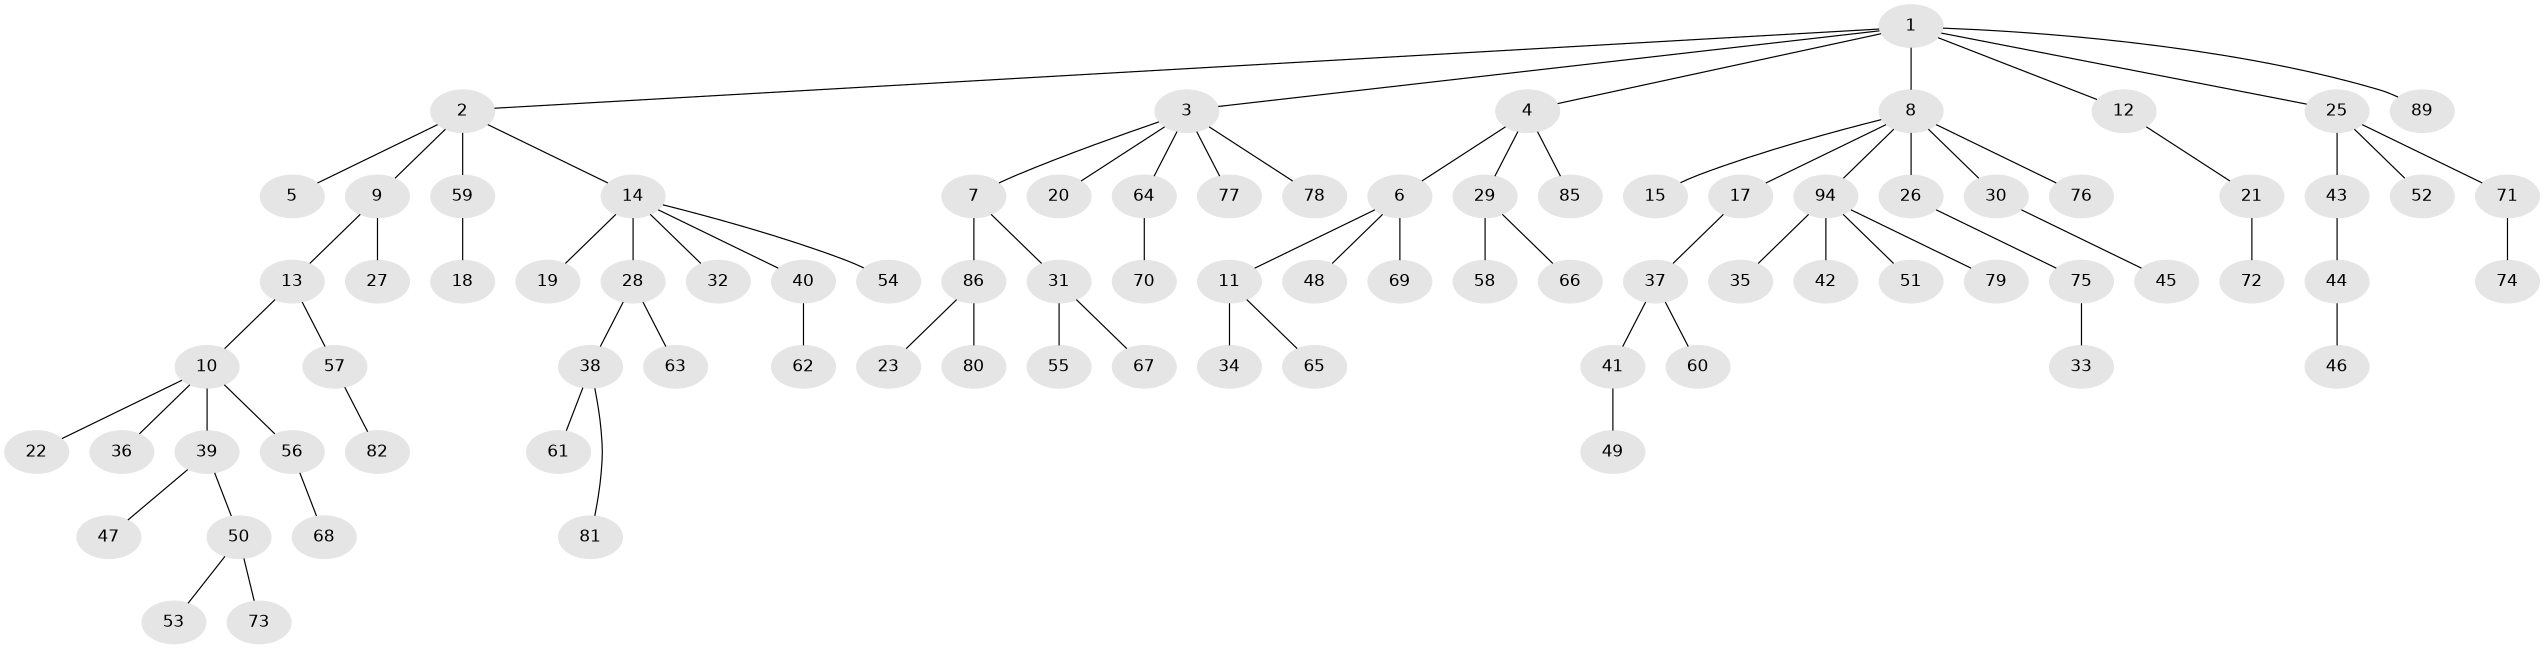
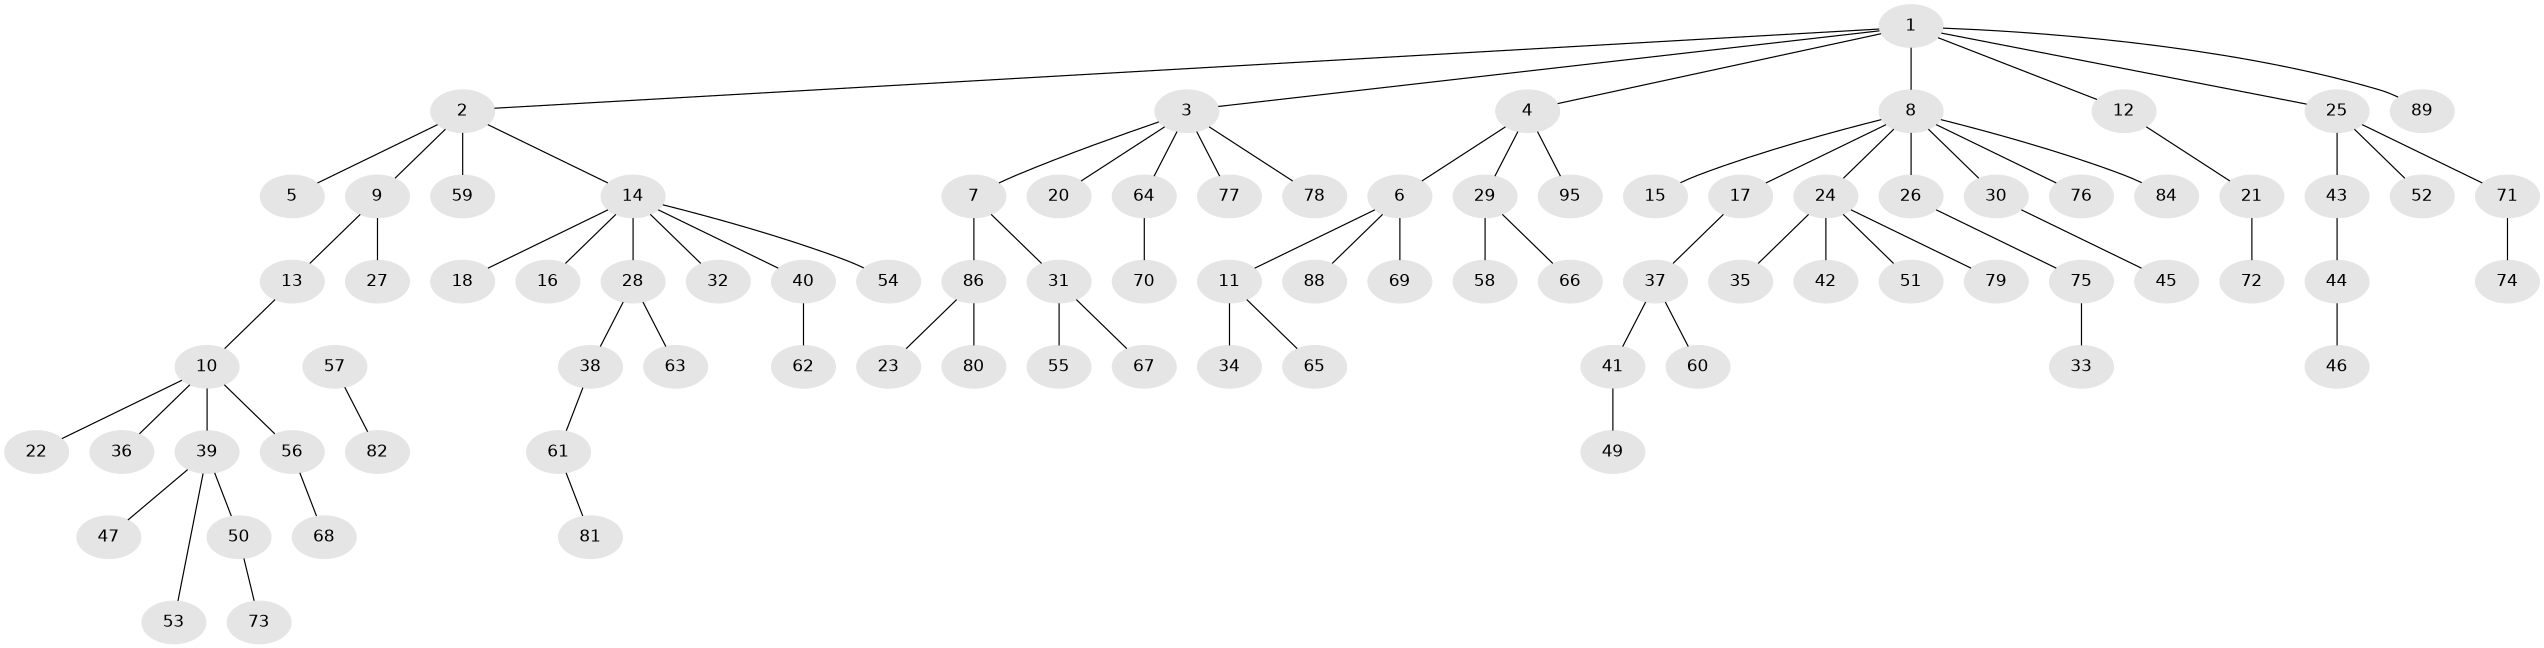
(1570, 196) -> (1570, 196)
(1826, 196) -> (1826, 196)
none -> (2167, 196)
(463, 239) -> (548, 239)
(548, 282) -> (548, 282)
(1315, 282) -> (1315, 282)
(314, 324) -> none
(602, 452) -> (574, 494)
(206, 580) -> (191, 537)
